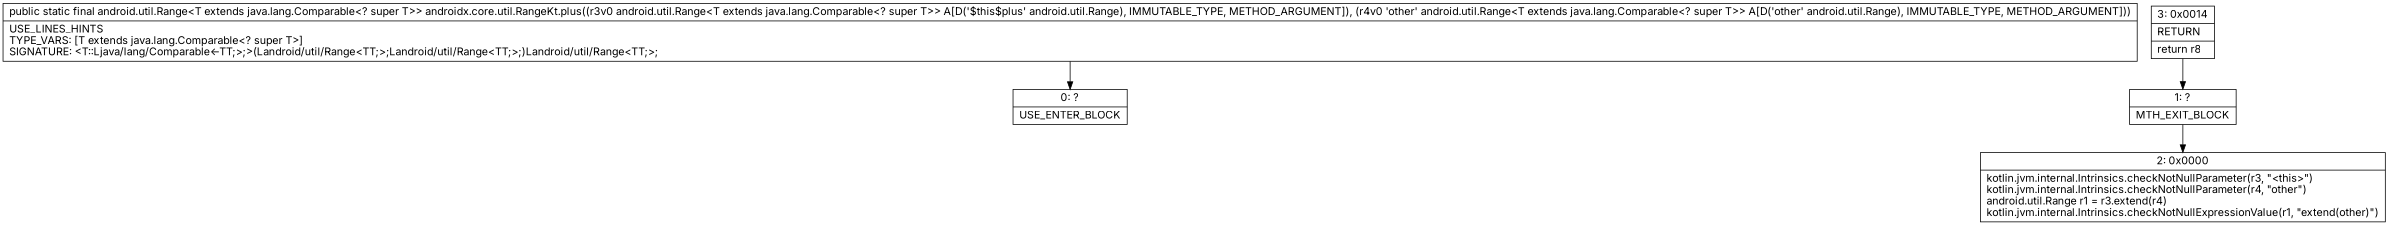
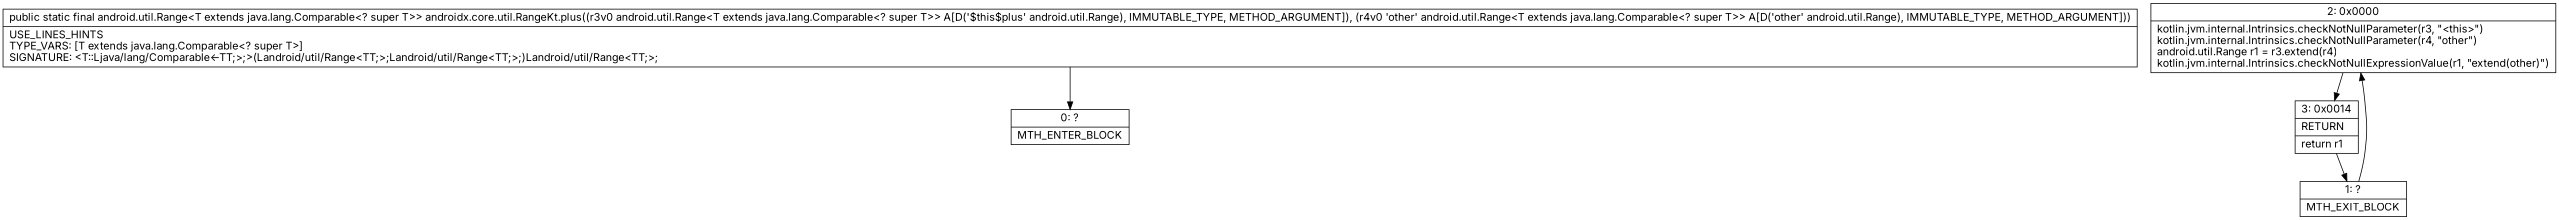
(2179, 49) -> (2322, 144)
none -> (2340, 83)
(1070, 115) -> (1070, 135)
